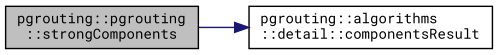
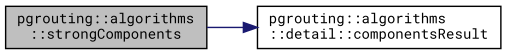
(102, 27) -> (106, 27)
